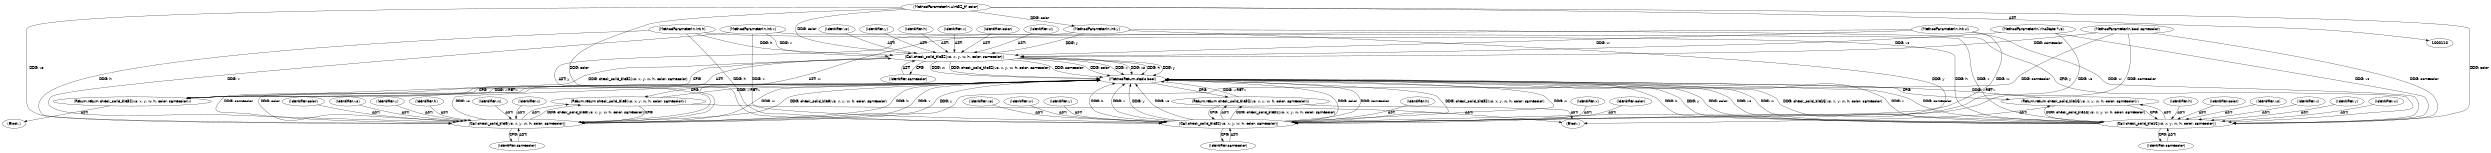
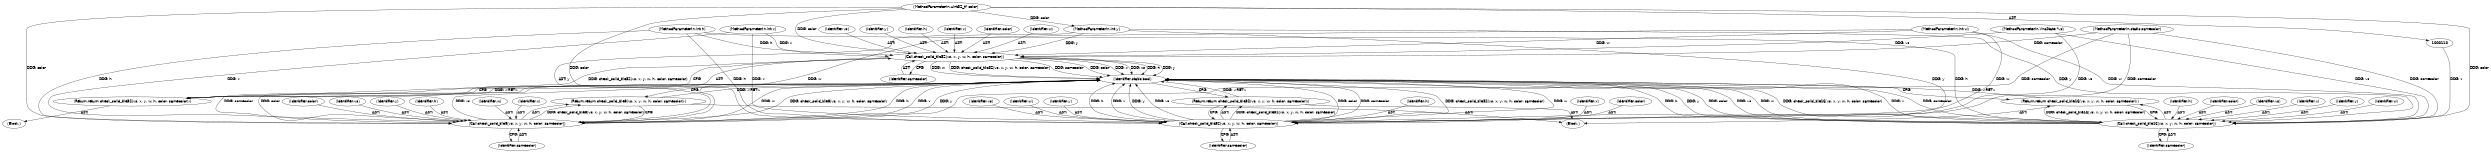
(2127, 29) -> (2127, 29)
(1461, 35) -> (2375, 120)
(36, 68) -> (36, 68)
(814, 79) -> (814, 79)
(1132, 79) -> (1132, 79)
(2065, 79) -> (2065, 79)
